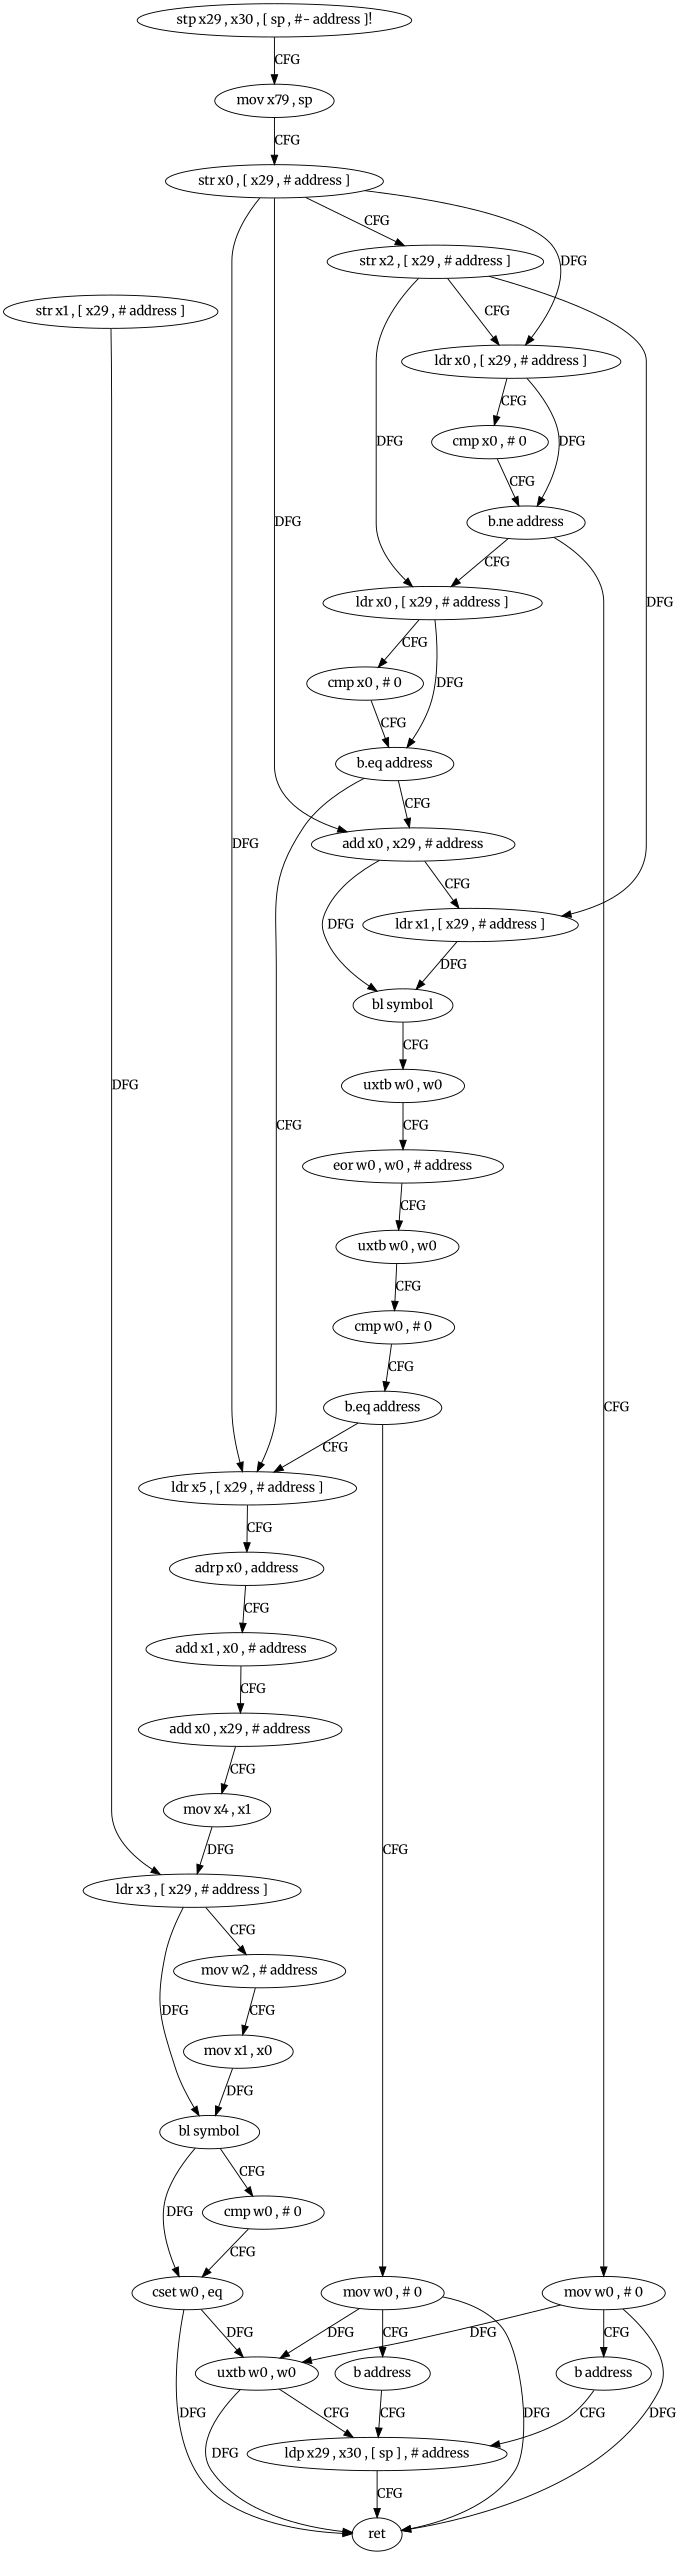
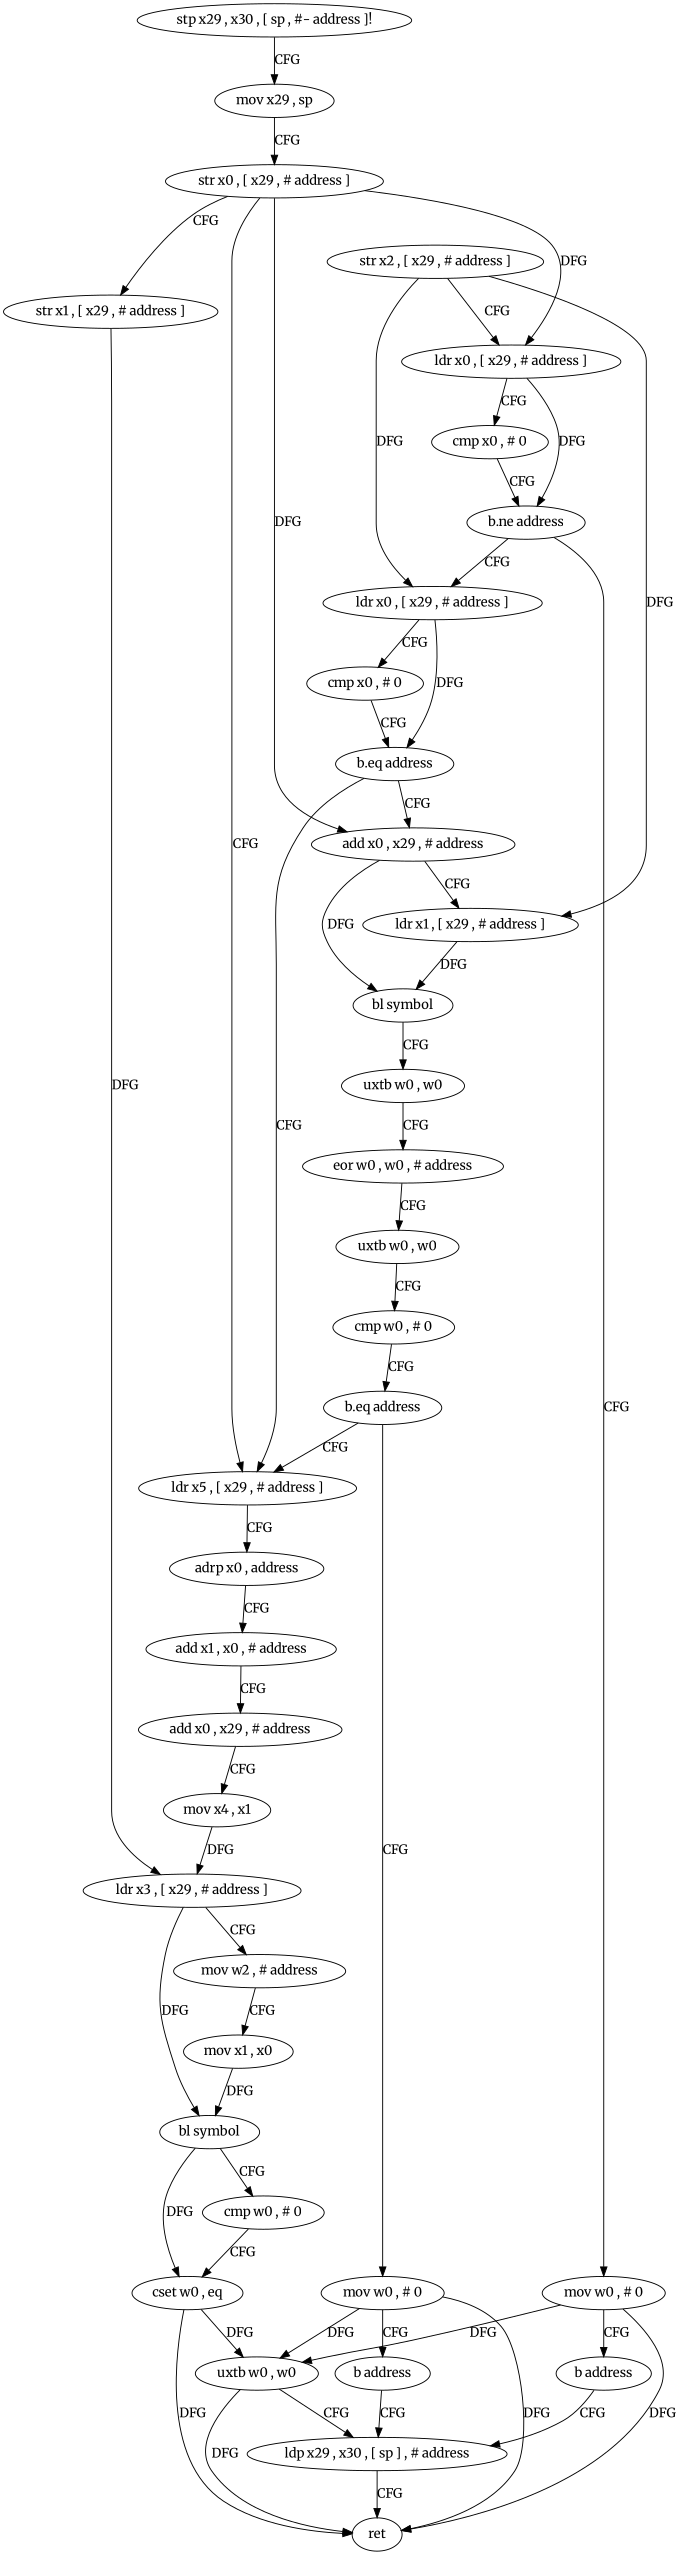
(274, 101) -> (274, 101)
(351, 220) -> (170, 234)
(246, 845) -> (246, 845)
